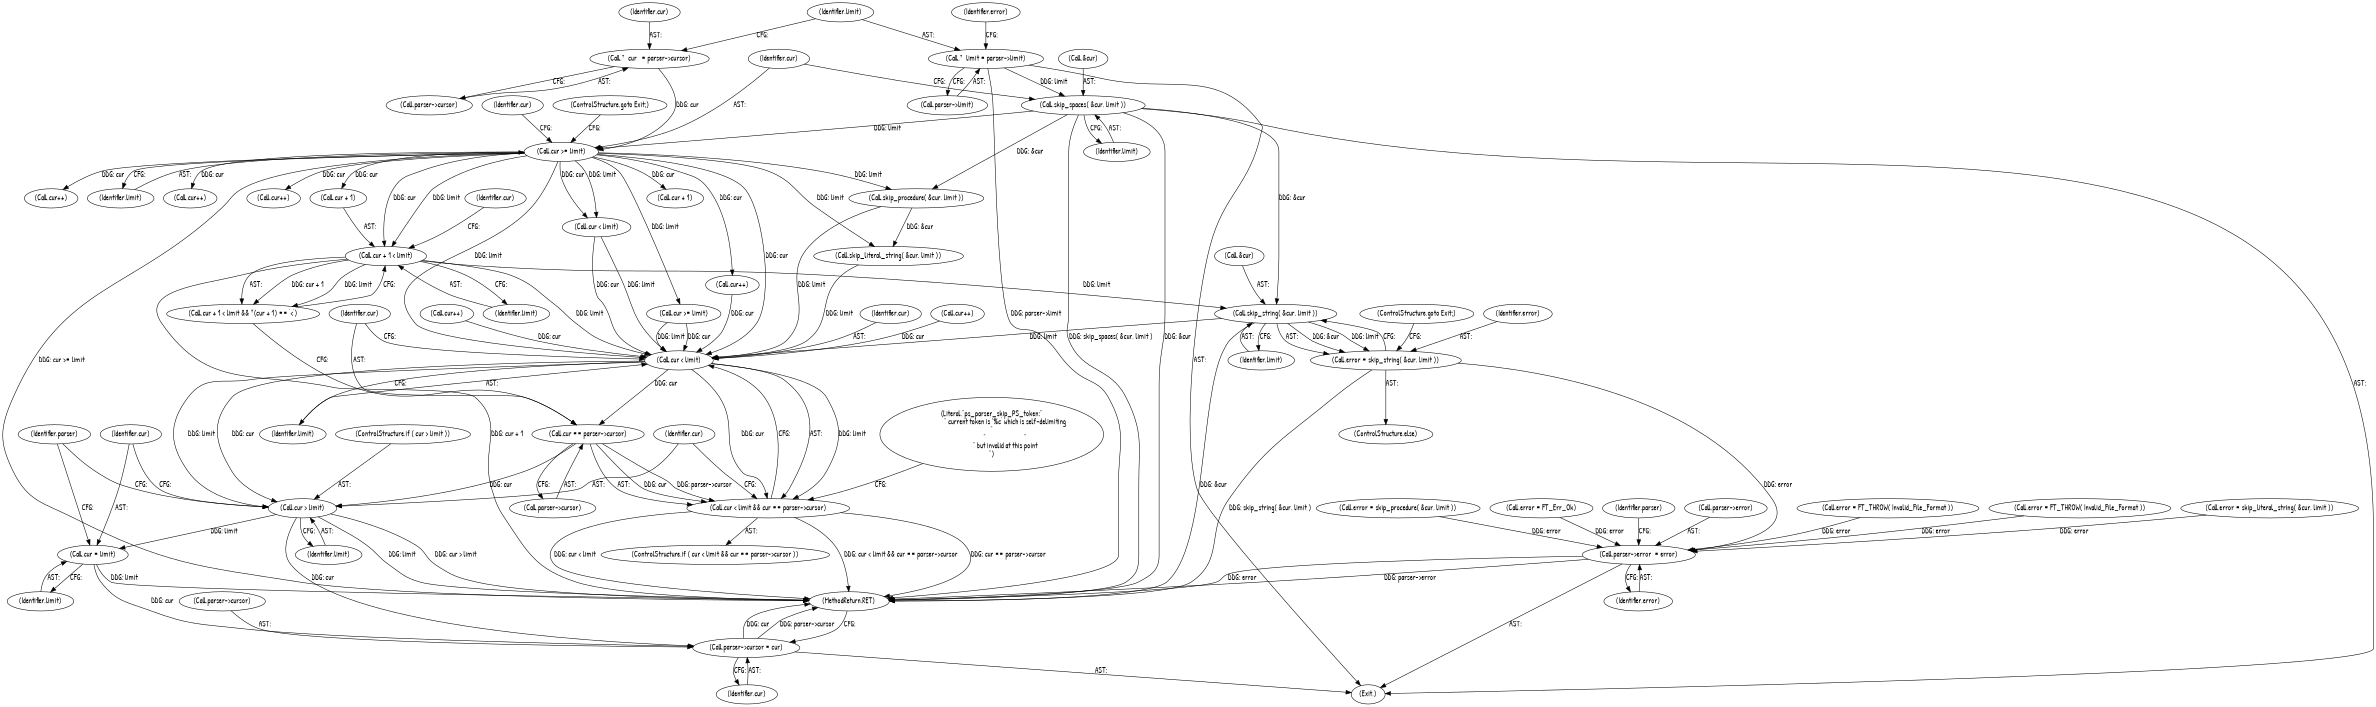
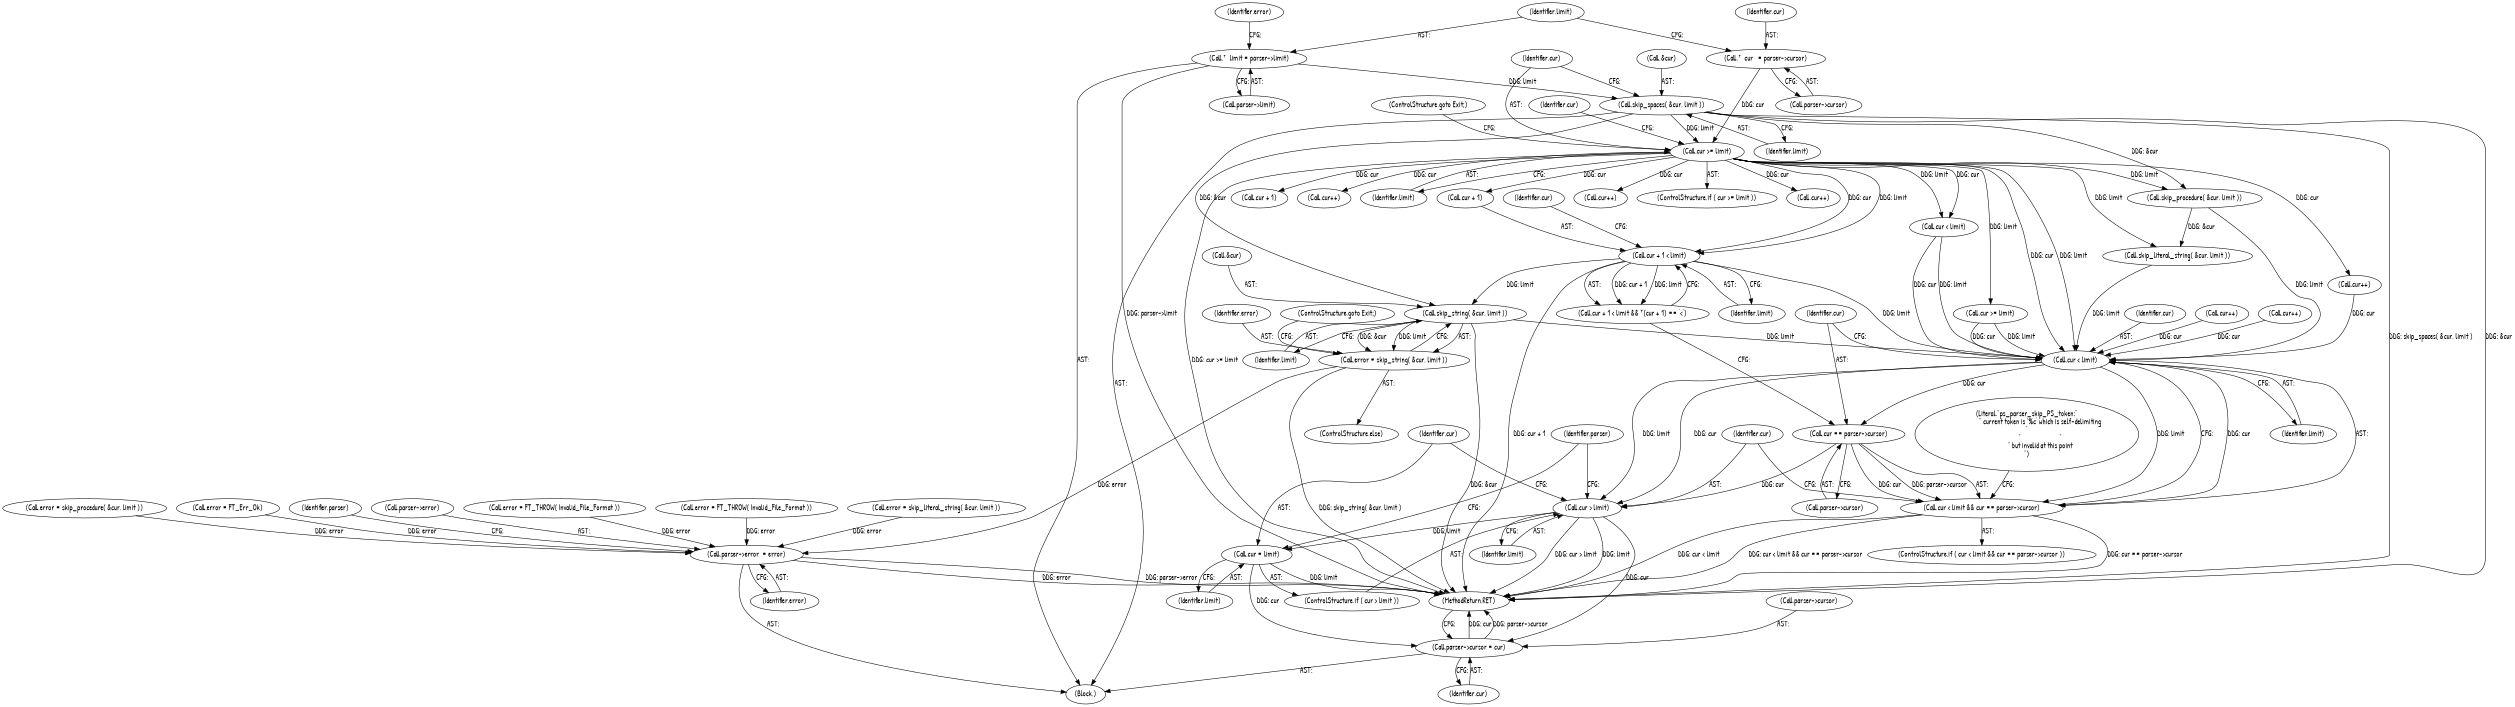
none -> (1707, 198)
none -> (1268, 580)
(1368, 694) -> (1086, 694)
